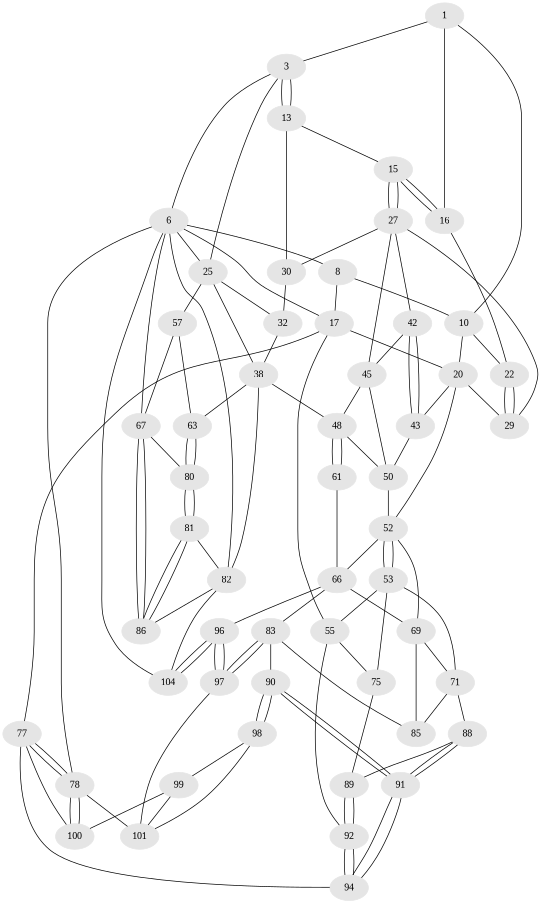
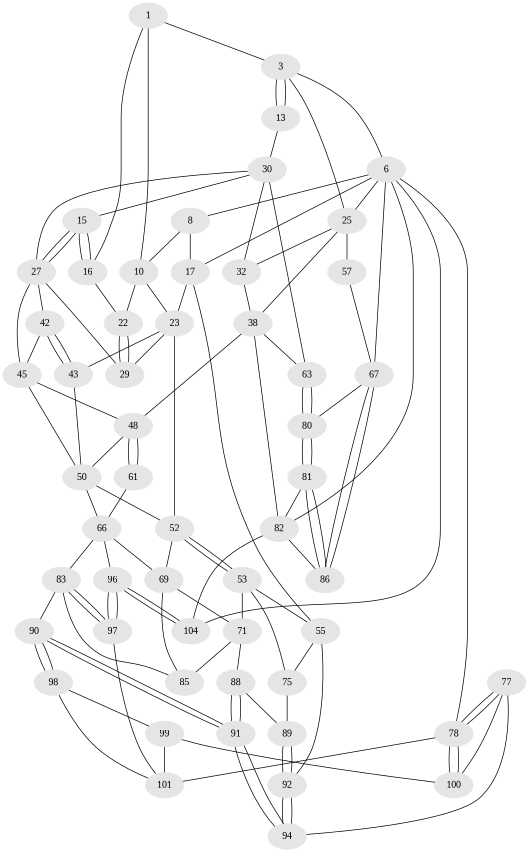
(340, 144) -> (175, 195)
(185, 375) -> (287, 272)
(458, 375) -> (175, 323)
(76, 453) -> none
(363, 554) -> (92, 503)
